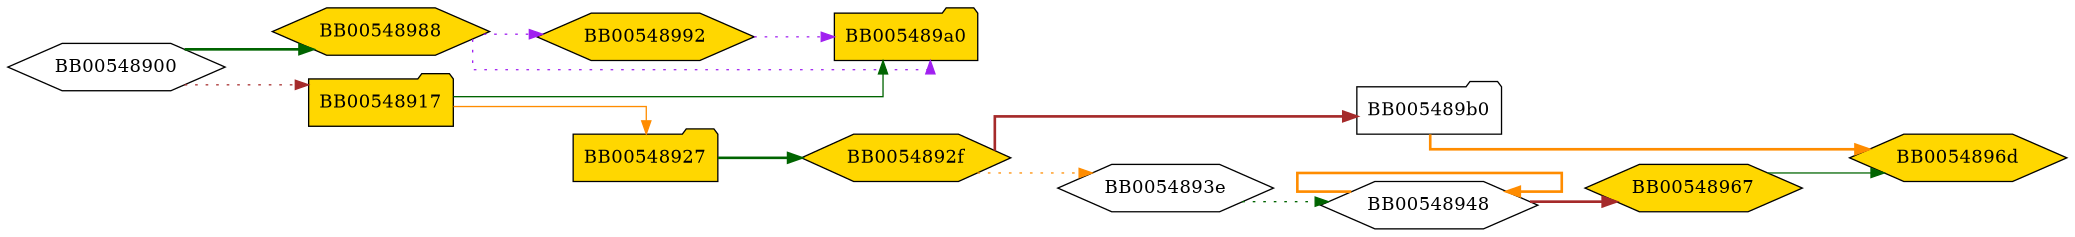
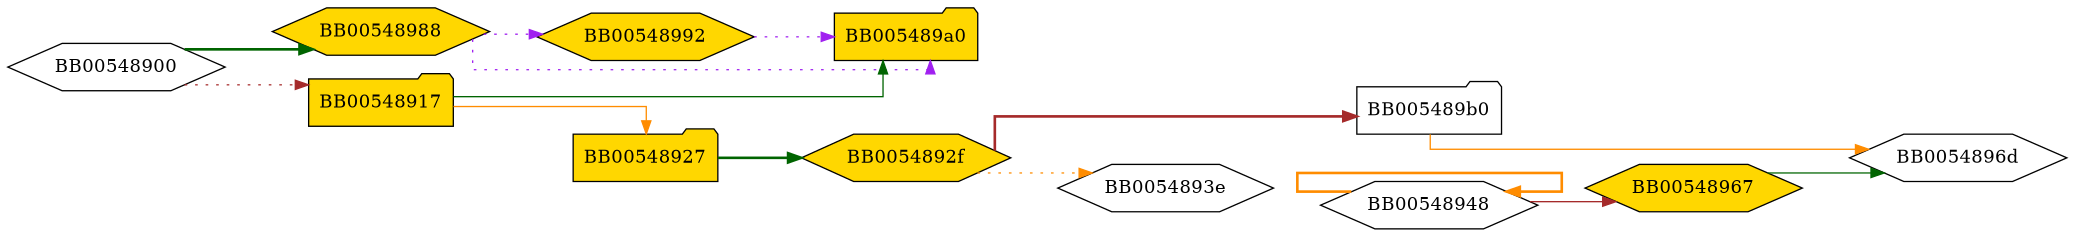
(1635, 149) -> (1635, 149)
(1958, 158) -> (1958, 158)
(1279, 202) -> none
(1566, 202) -> (1566, 202)
